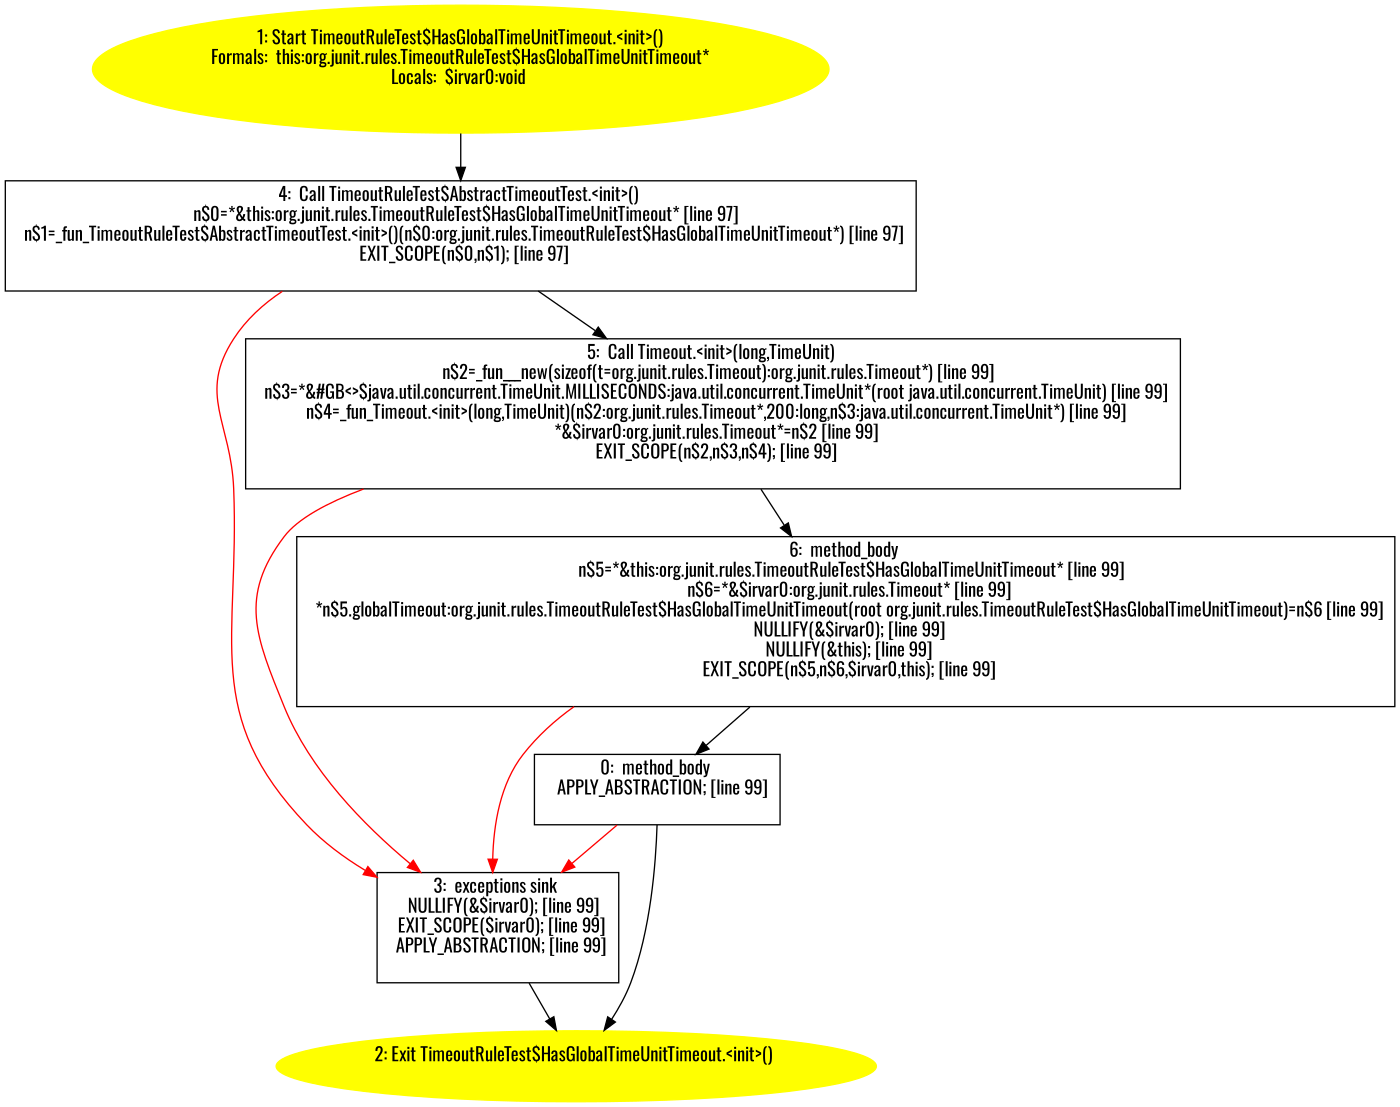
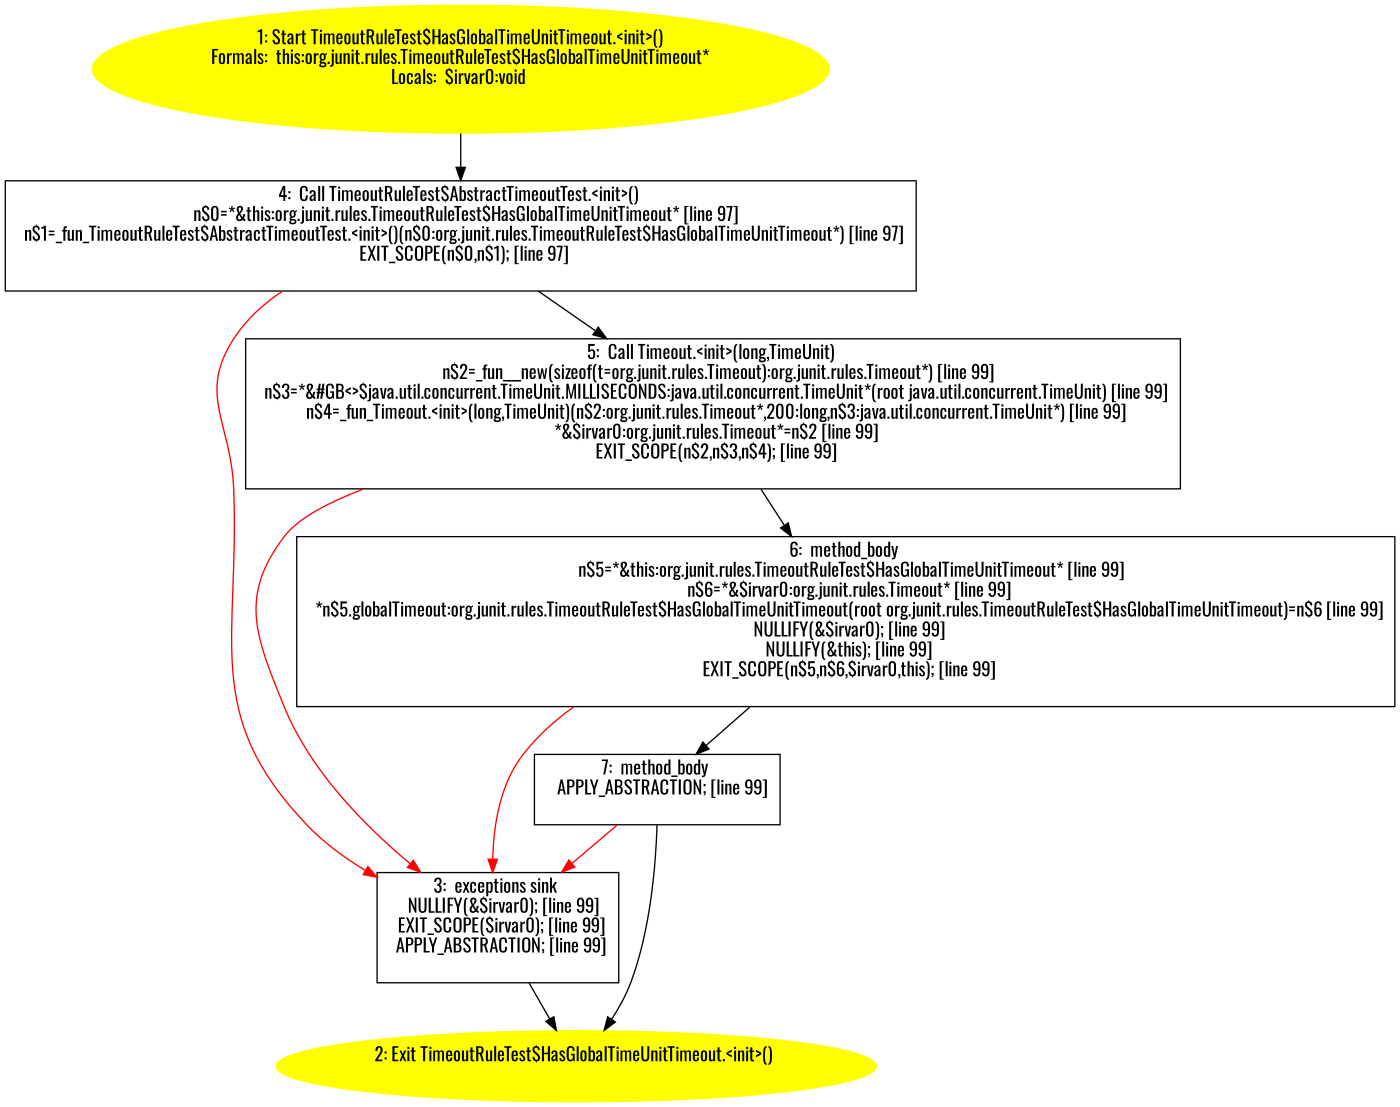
(657, 790) -> (657, 790)
